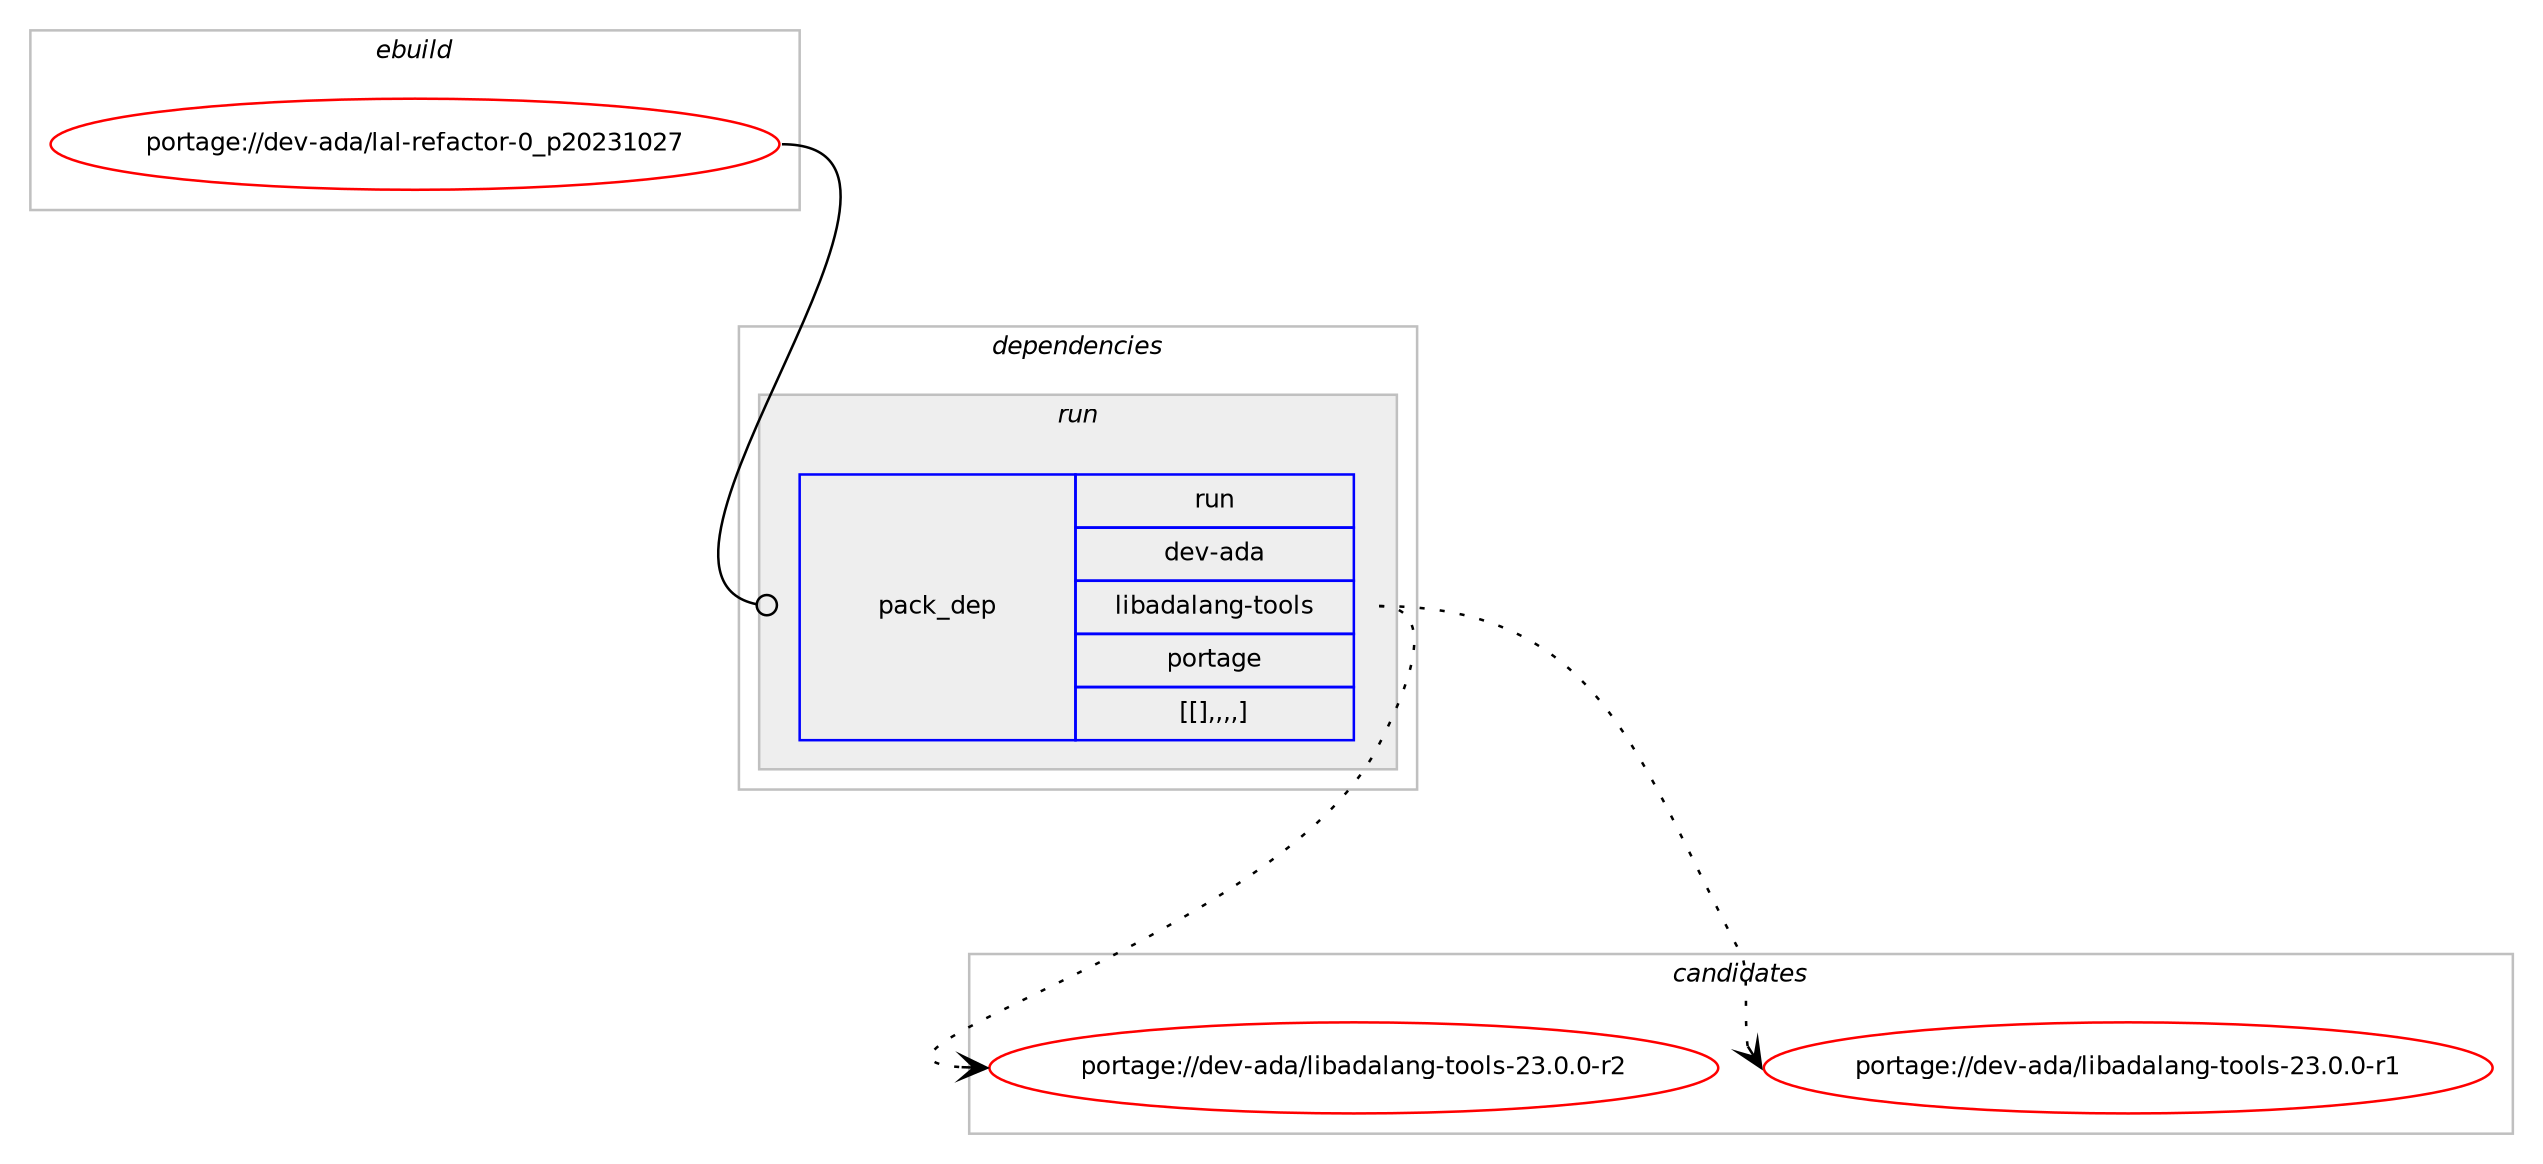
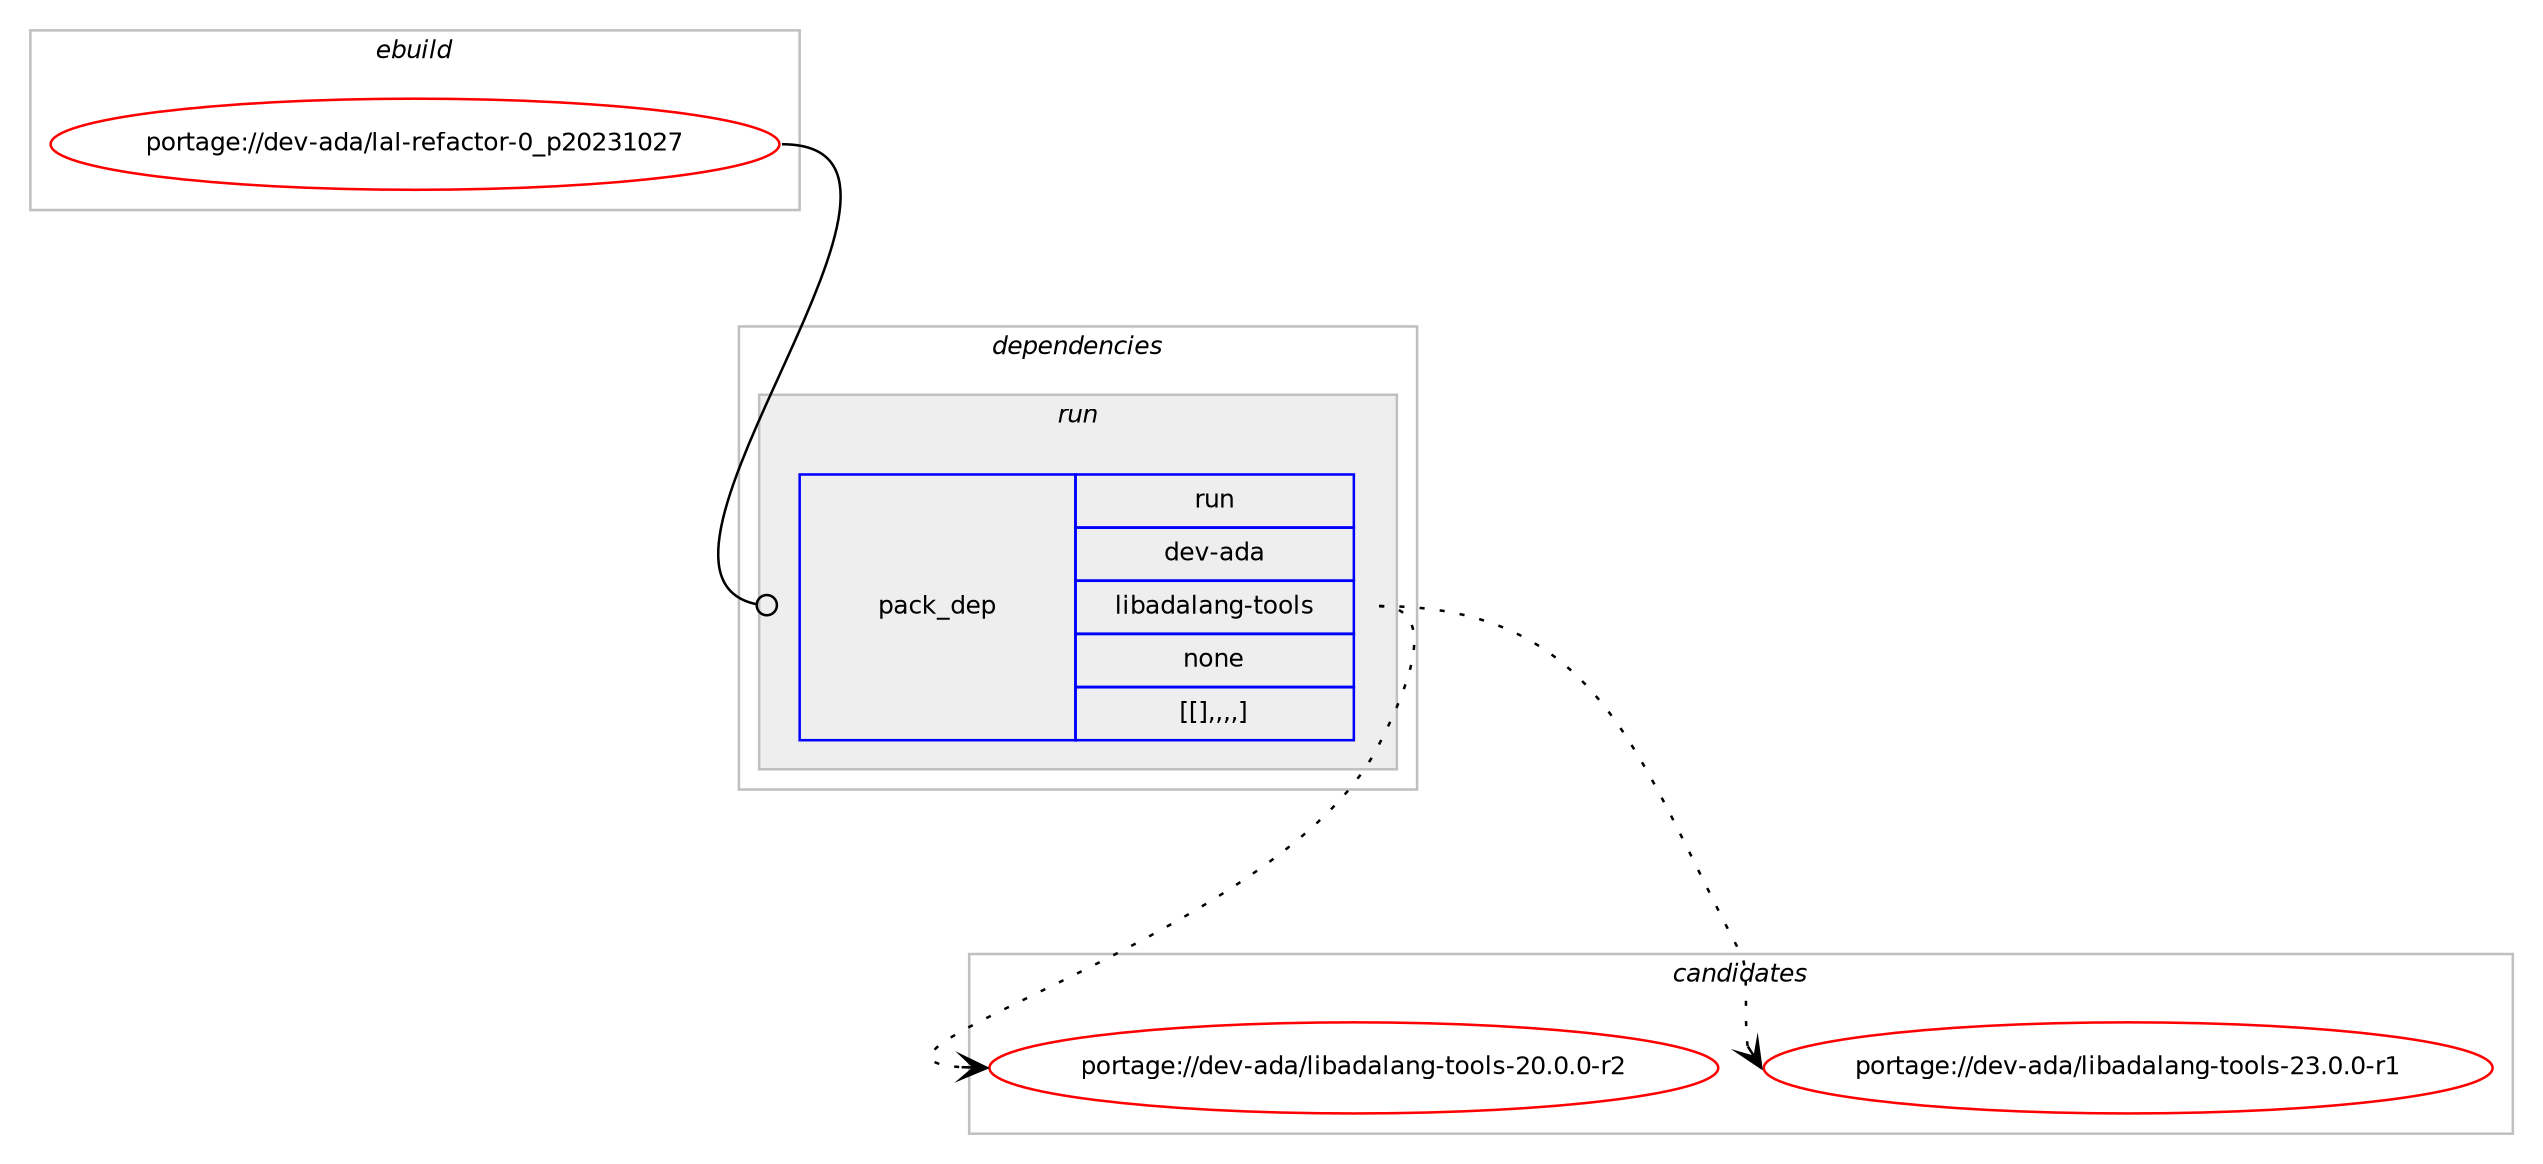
(1215, 659) -> (1215, 659)
(1354, 1068) -> (1354, 1068)
